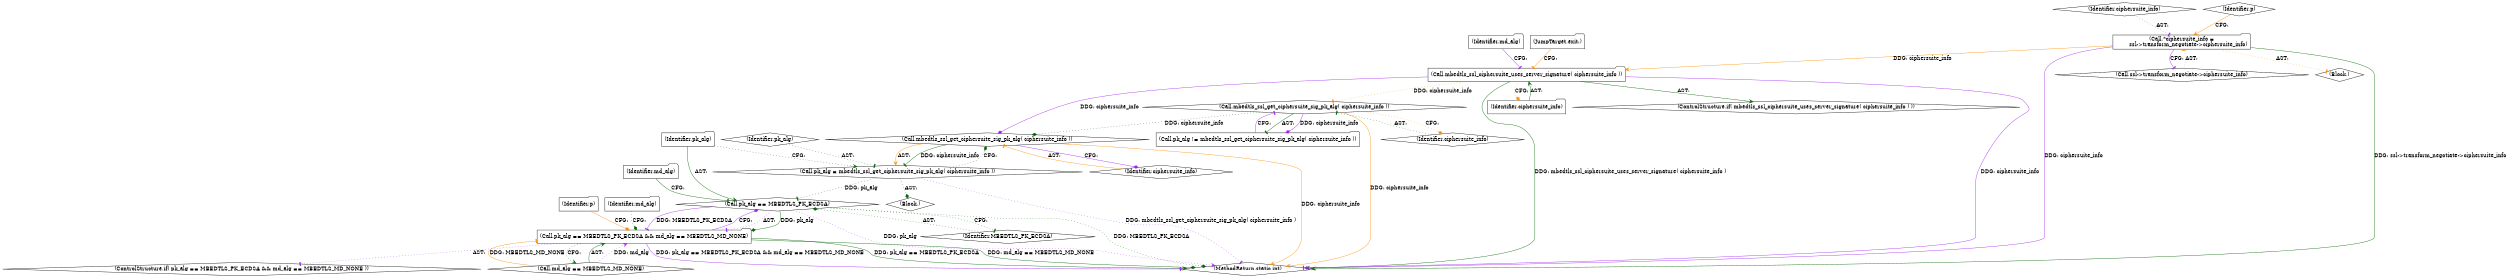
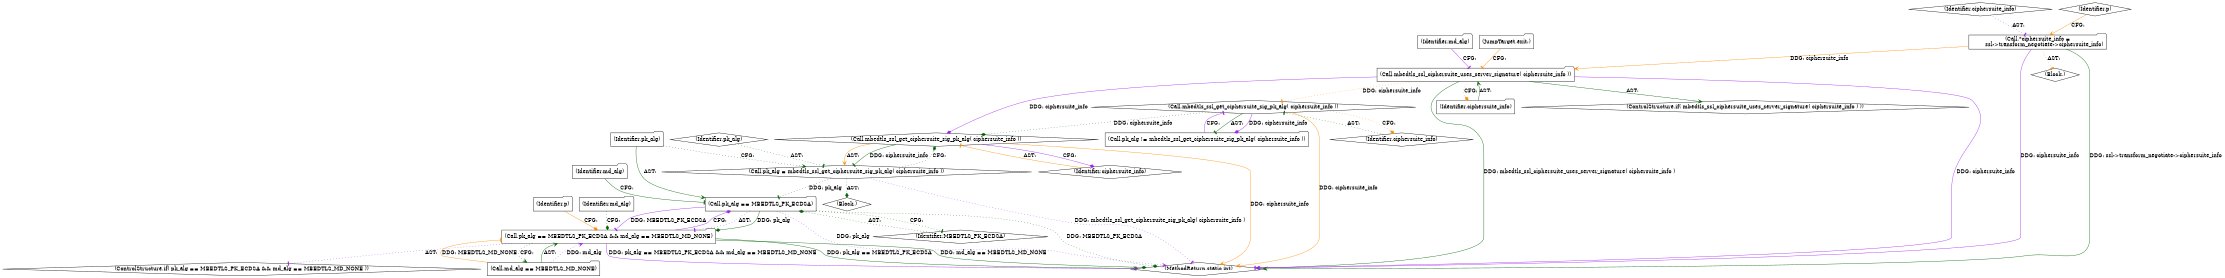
(2182, 75) -> none
(777, 204) -> (761, 204)
(591, 269) -> (544, 269)
